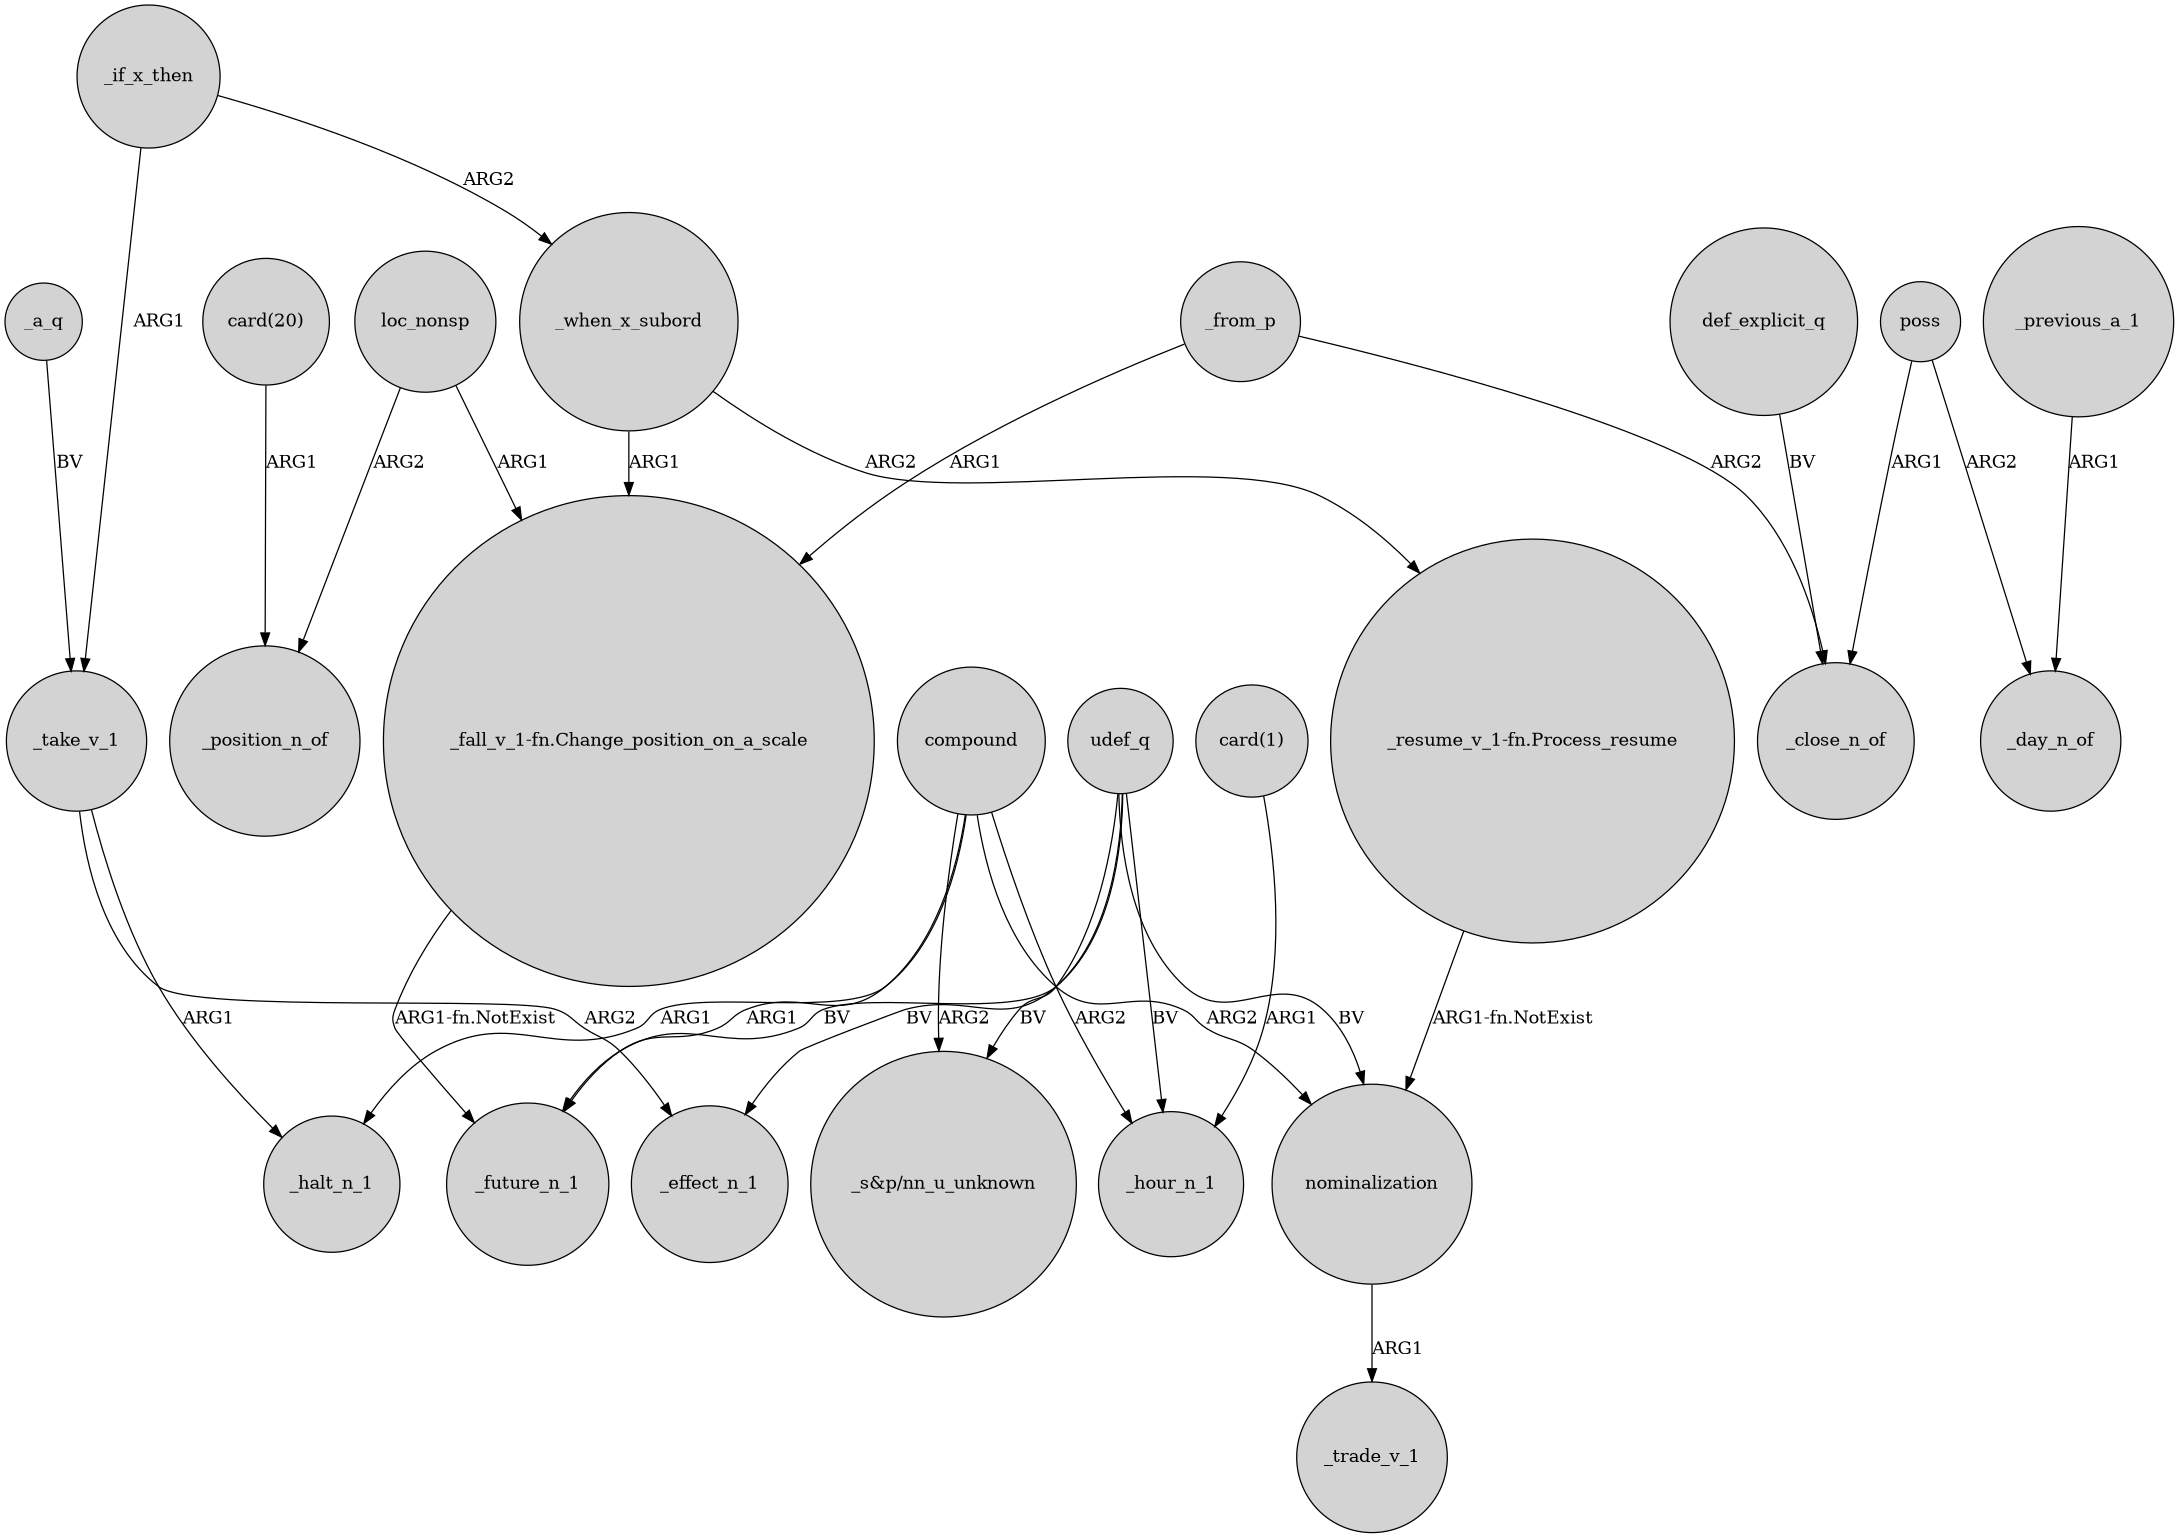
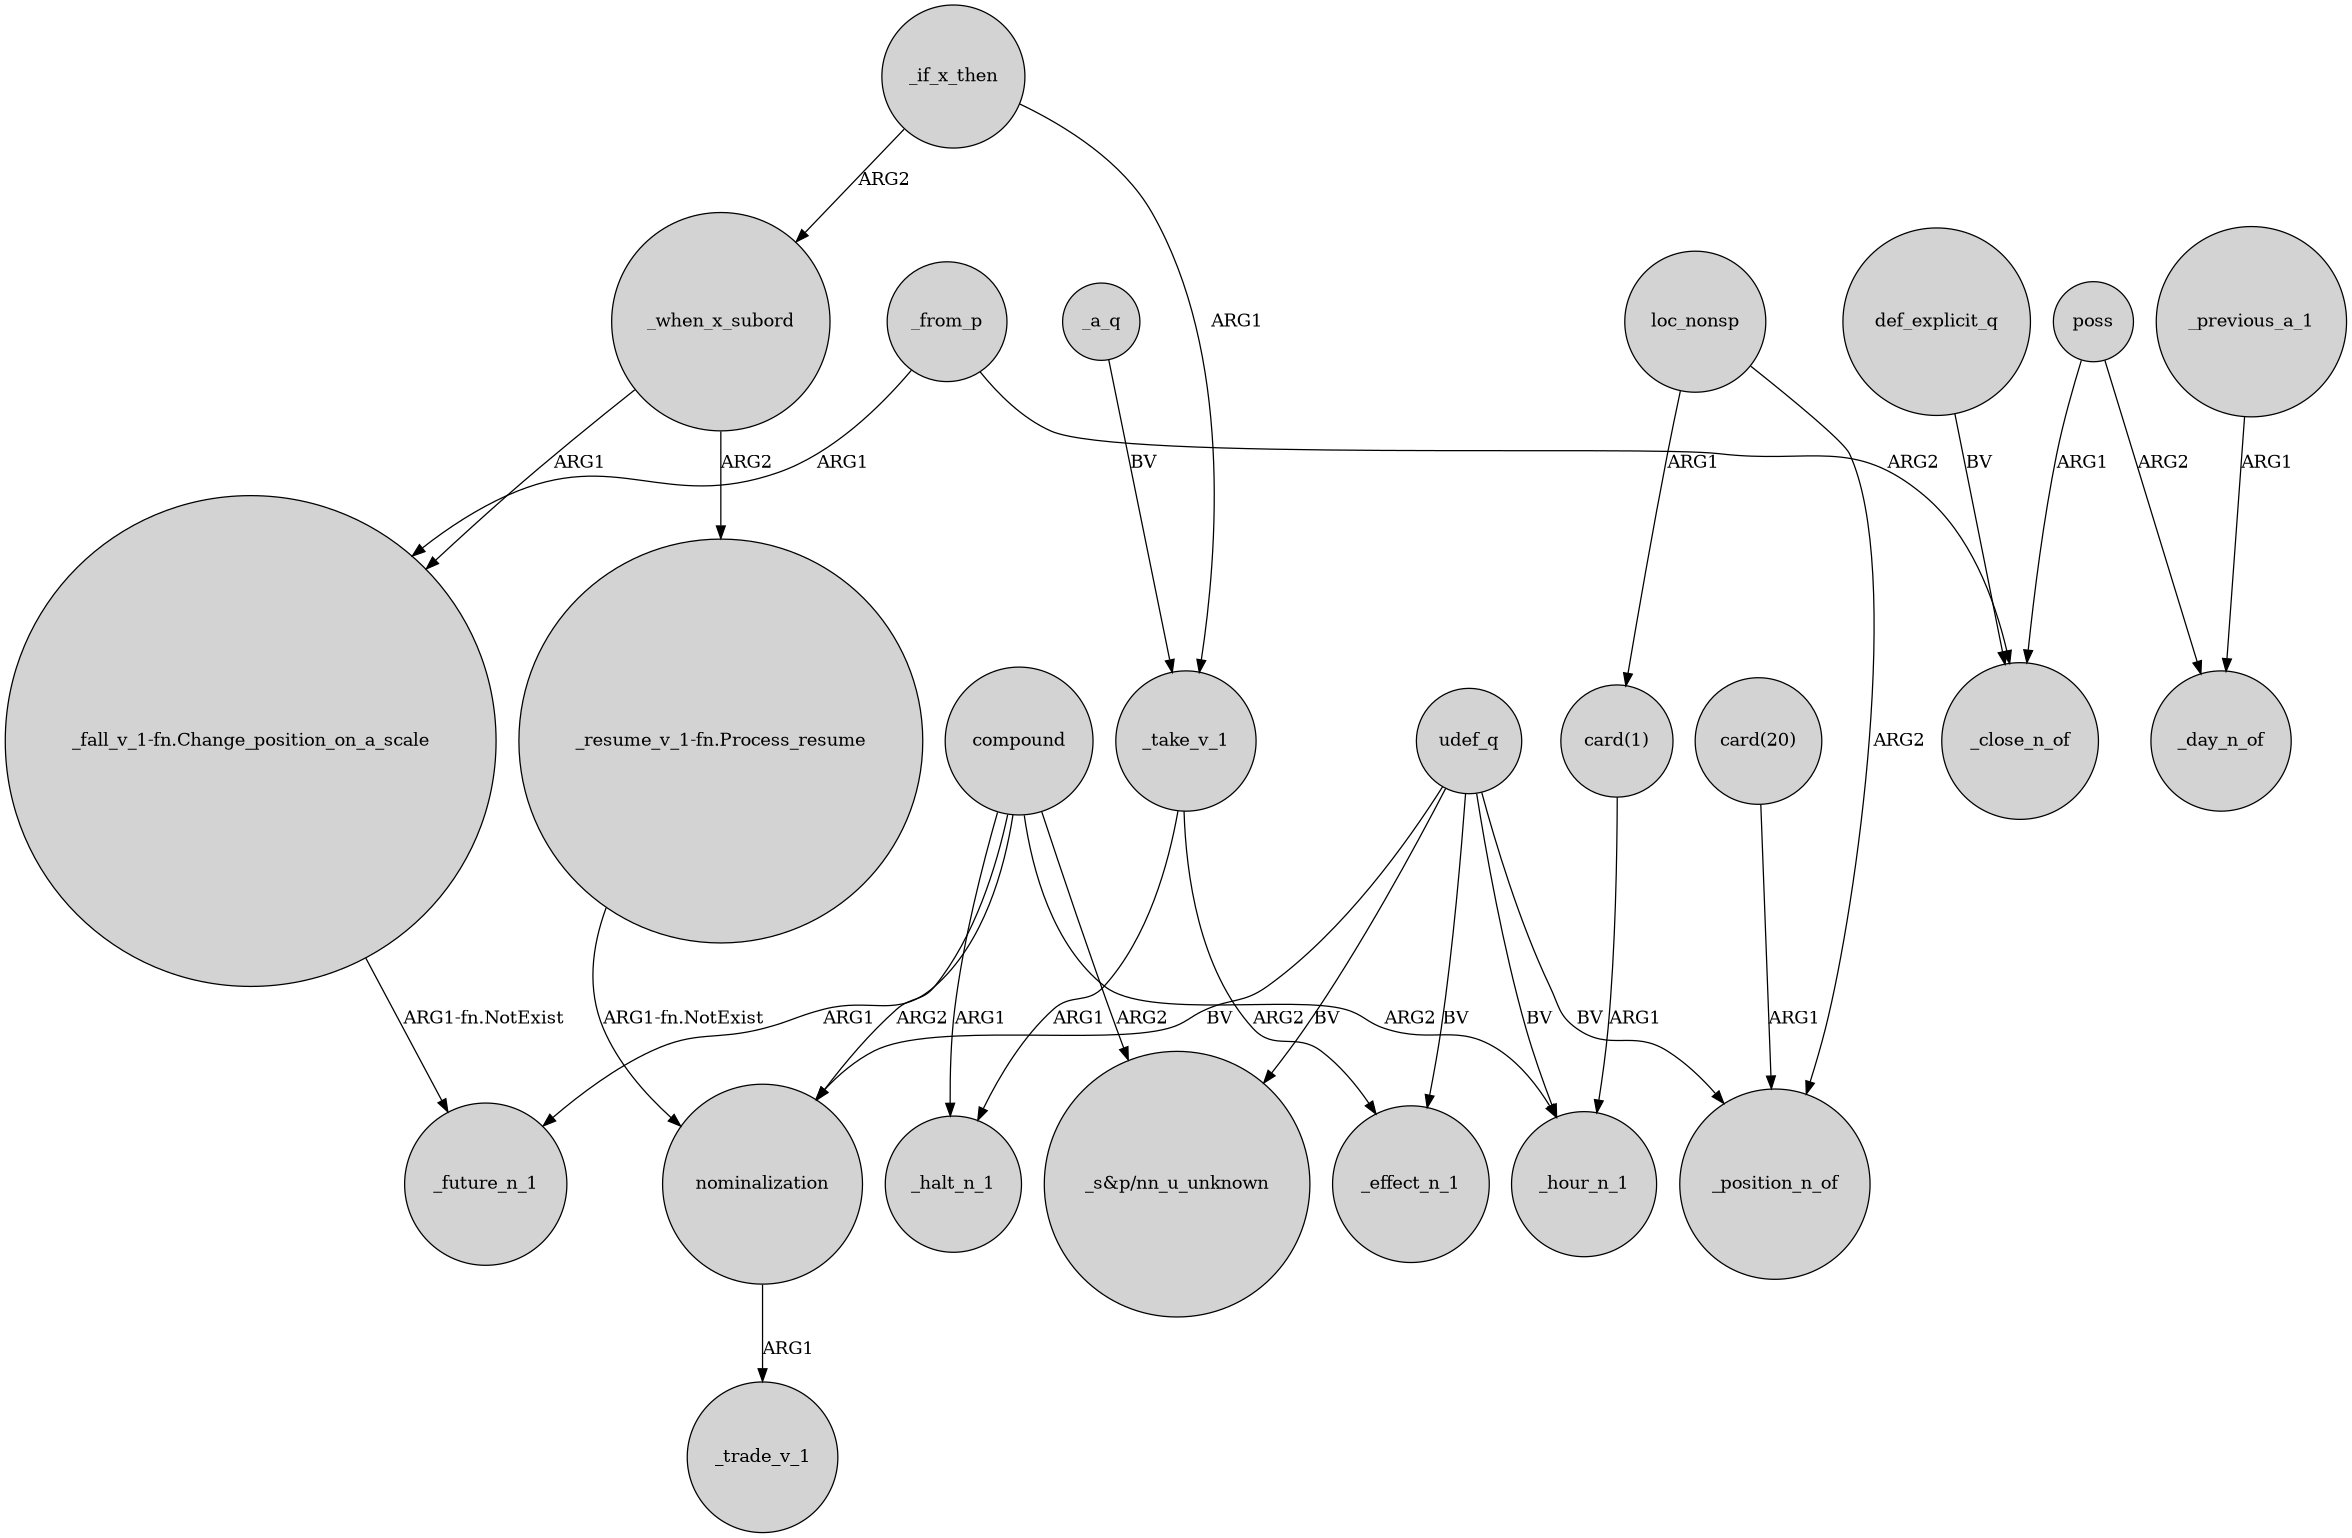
(486, 447) -> (1653, 532)
(885, 1003) -> (1551, 988)
